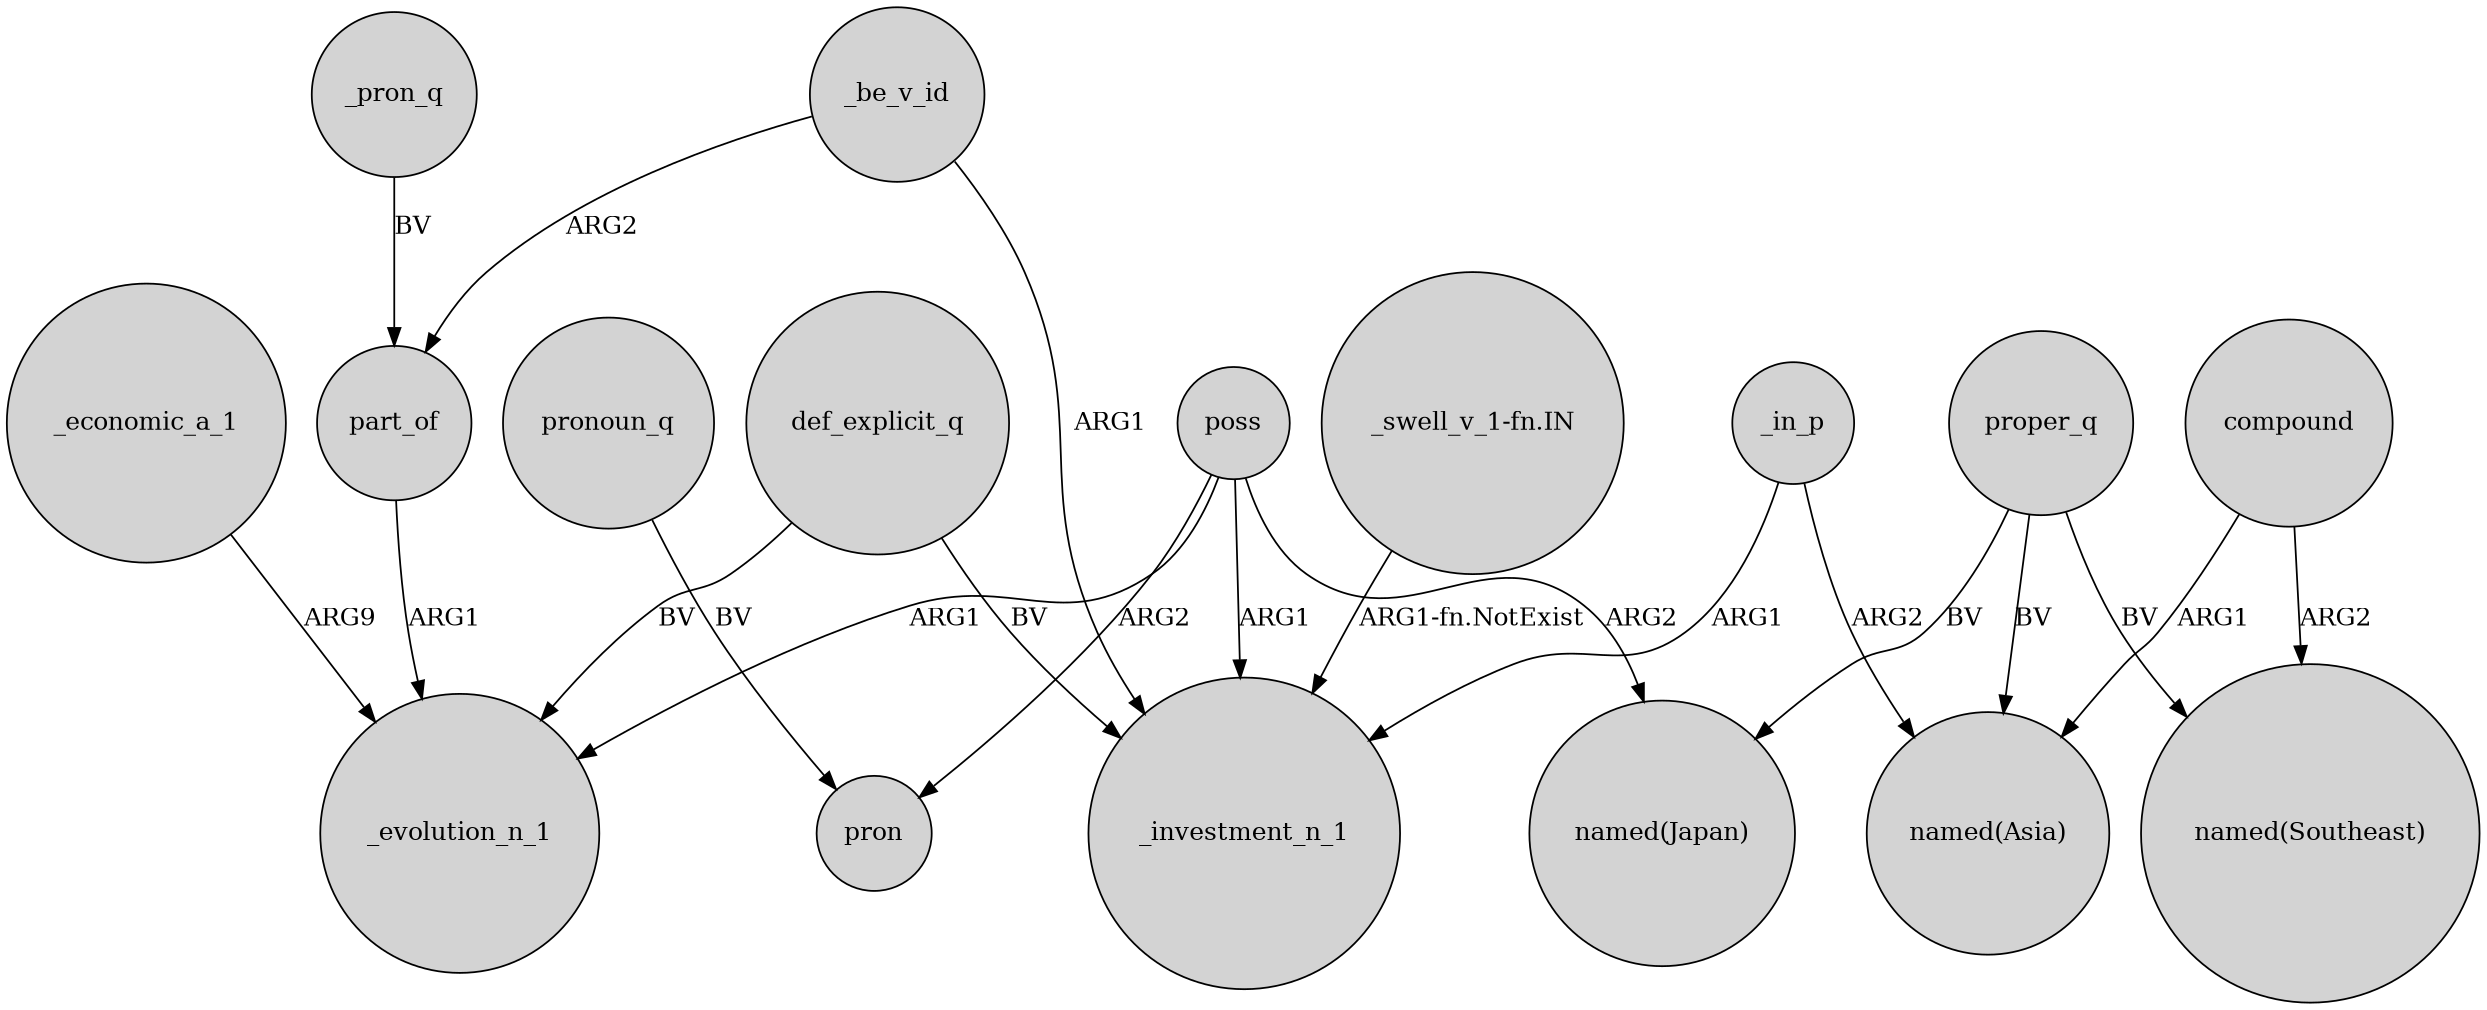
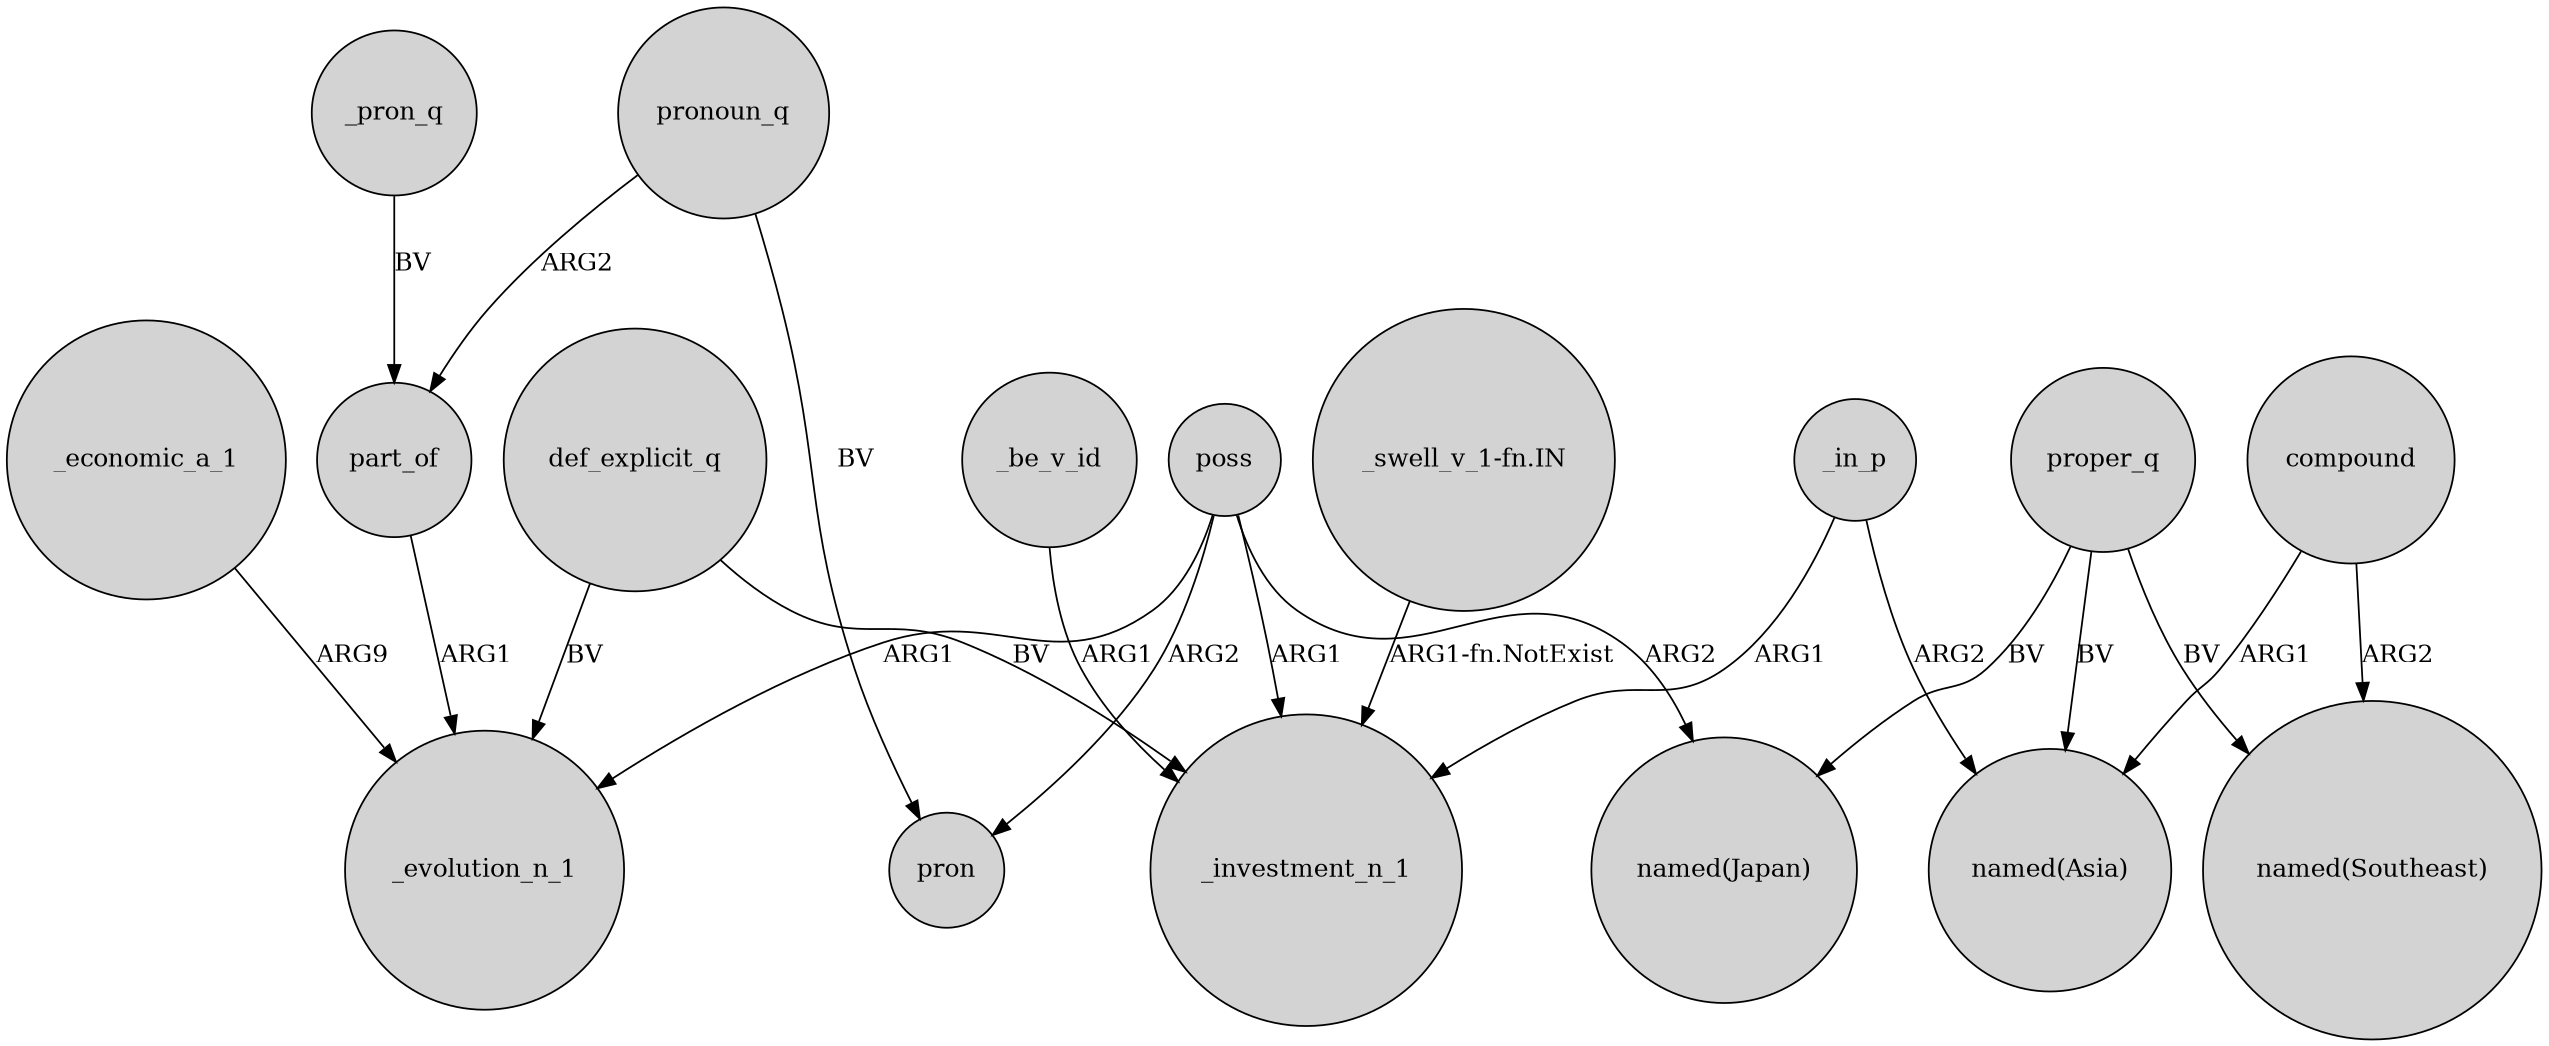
(604, 195) -> (529, 266)
